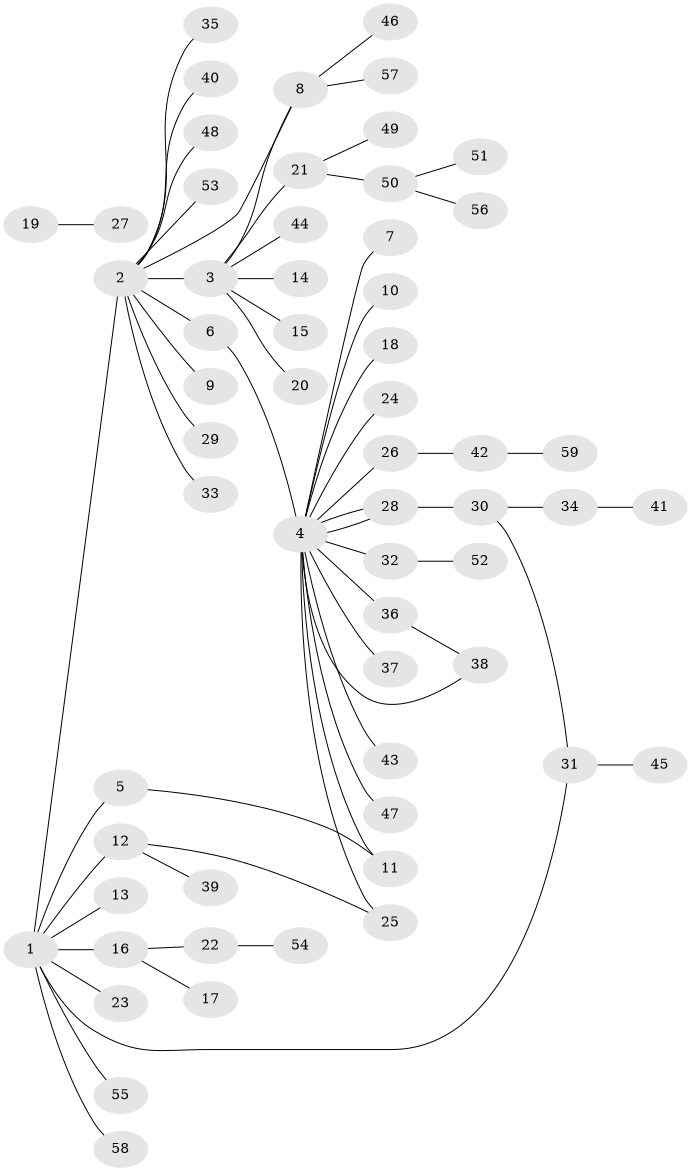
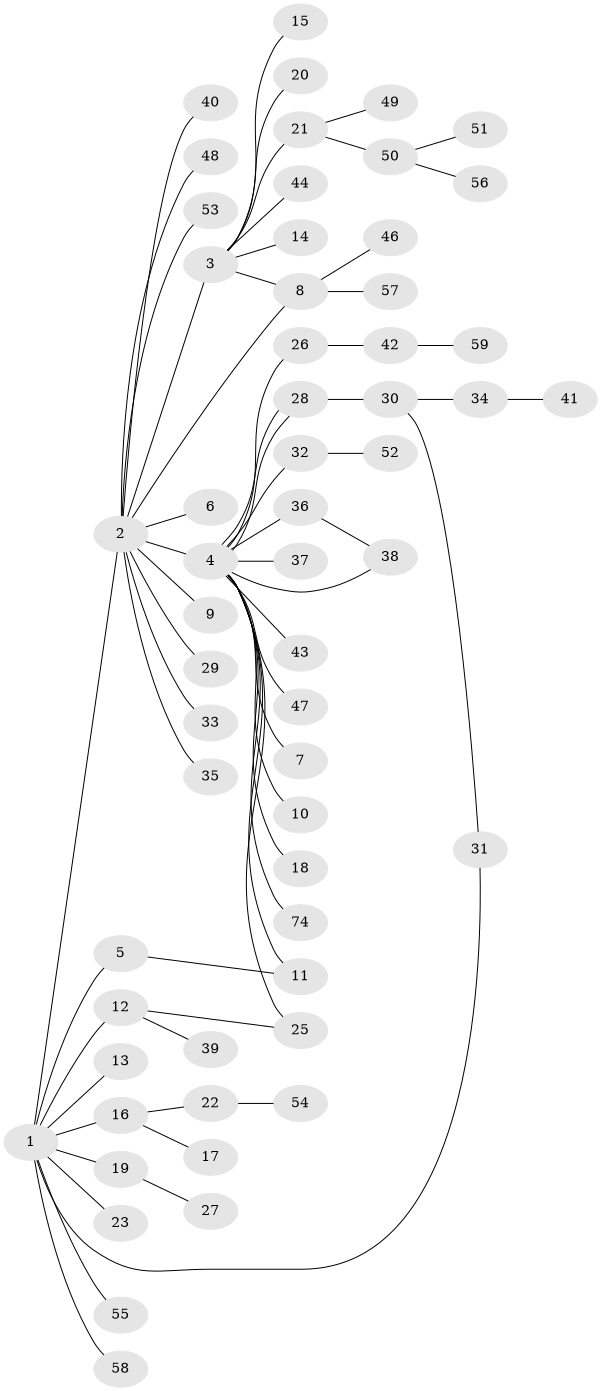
(390, 399) -> (301, 923)
(270, 428) -> (166, 548)
(660, 765) -> none
none -> (76, 1156)
